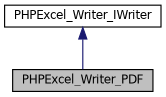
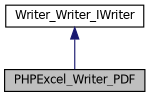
(83, 16) -> (75, 16)
